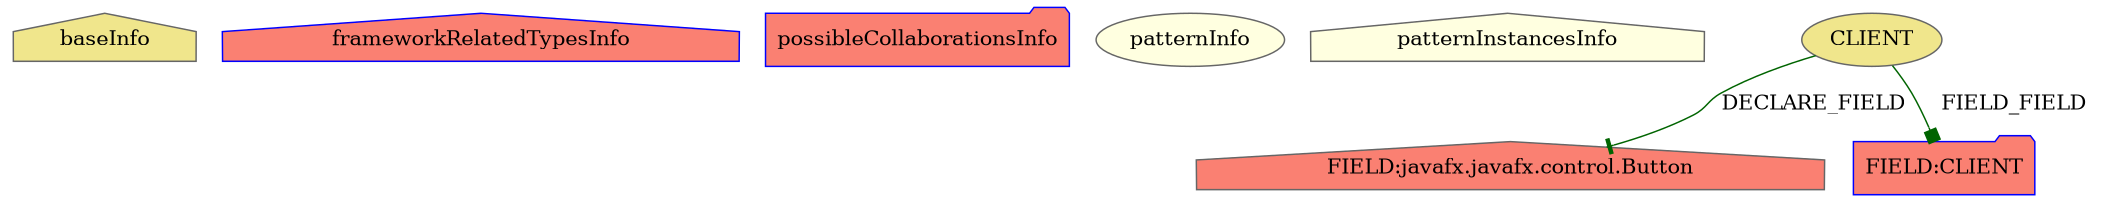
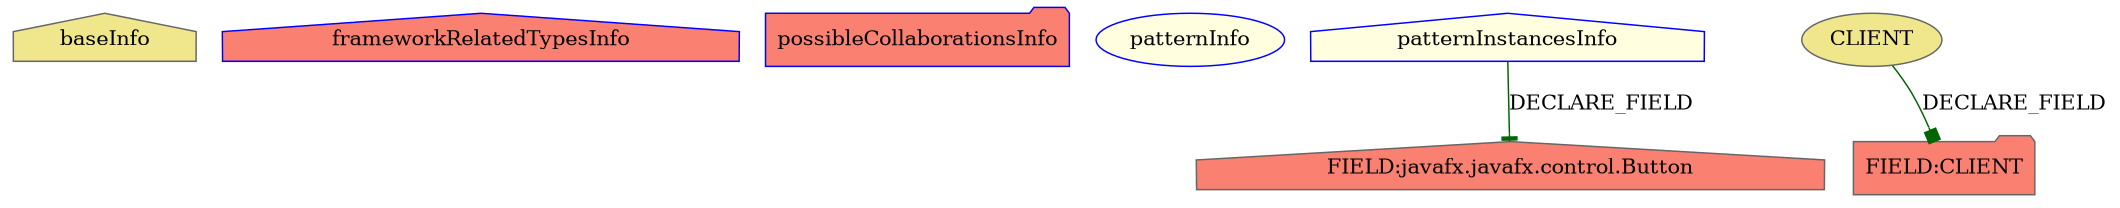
(1190, 40) -> (1190, 40)
(1507, 40) -> (1507, 40)
(1713, 98) -> (1509, 98)
(2014, 104) -> (2014, 104)
(1944, 168) -> (1944, 168)
